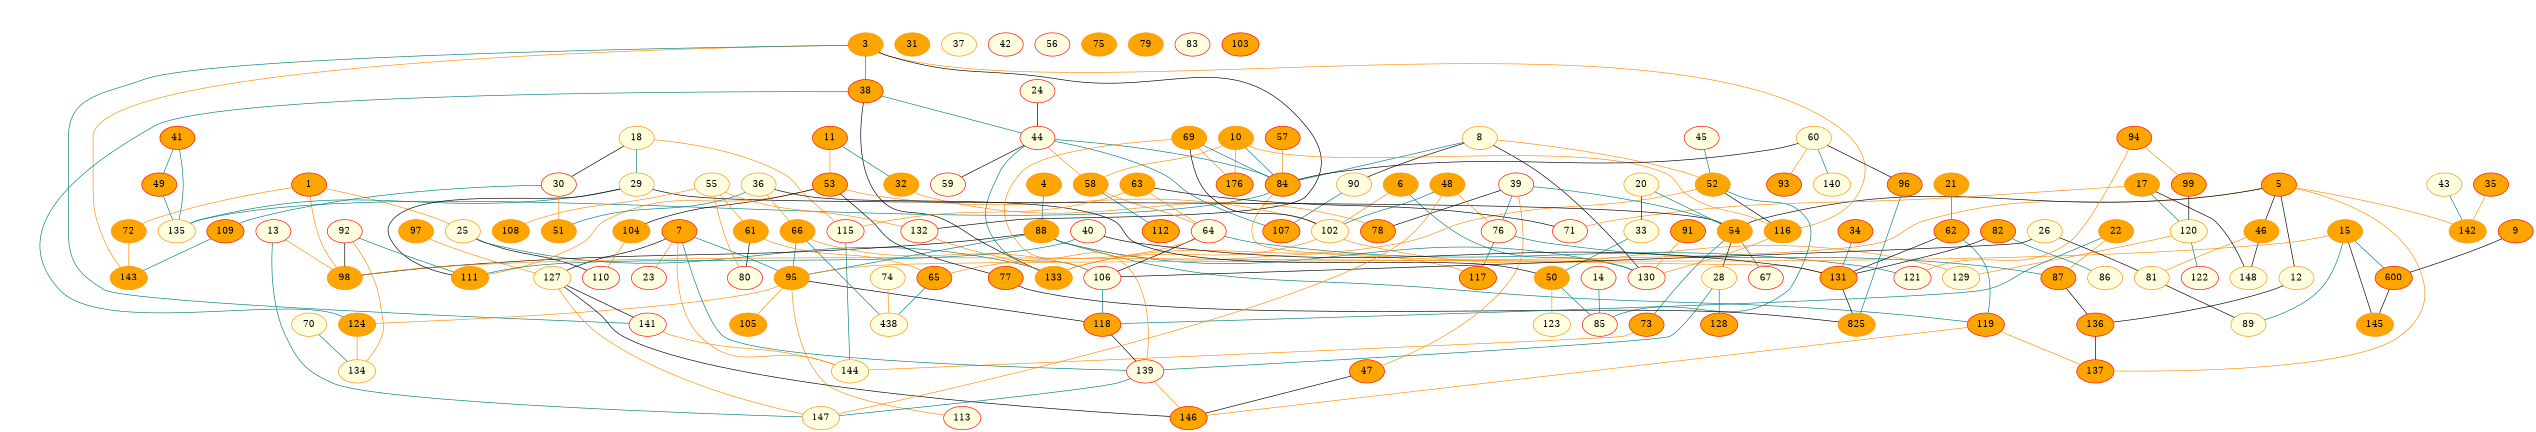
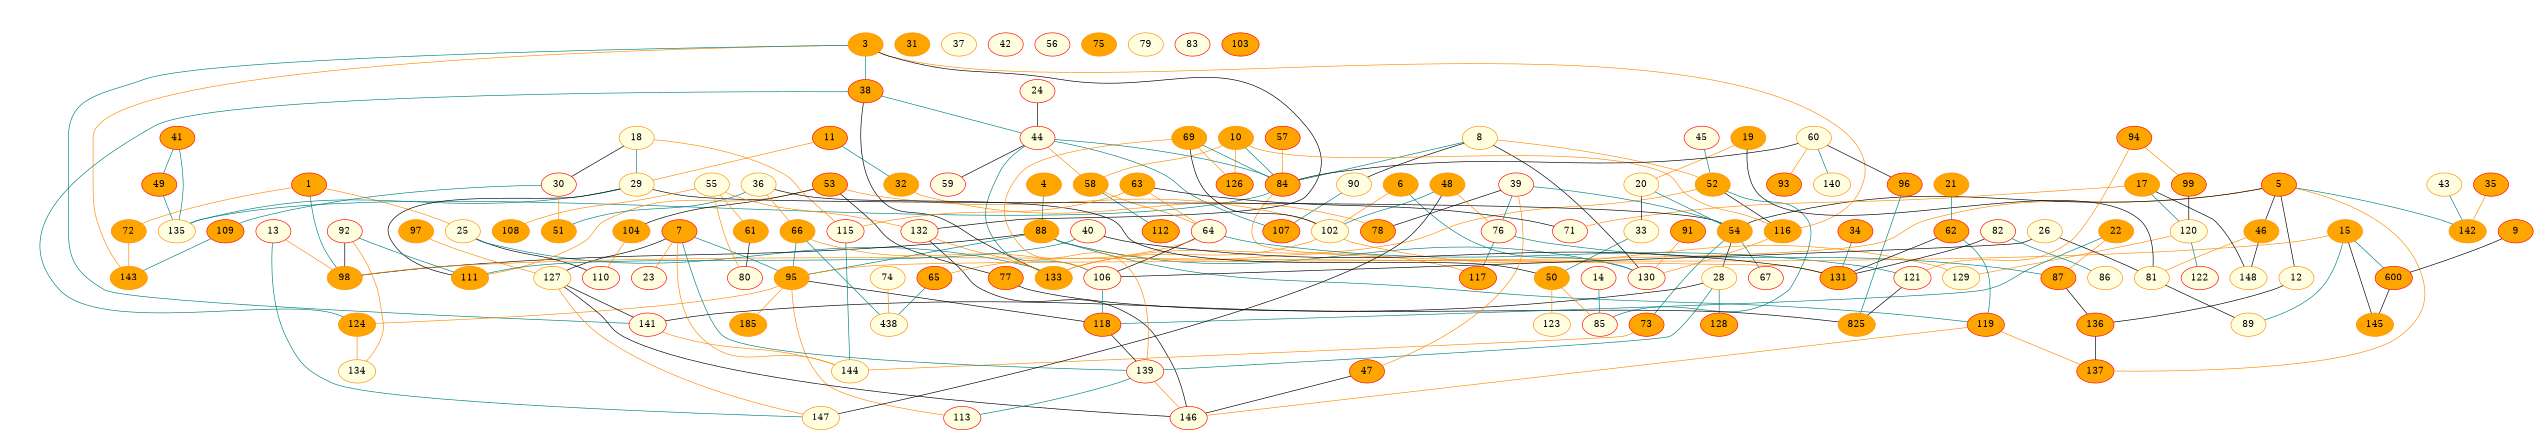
(1146, 44) -> (1146, 44)
none -> (1748, 138)
(830, 161) -> (733, 161)
(1235, 185) -> (1235, 185)
(2375, 203) -> (2375, 203)
(1998, 231) -> (1998, 231)
(318, 234) -> (318, 234)
(843, 255) -> none
none -> (1003, 302)
(1577, 303) -> (1578, 303)
(1848, 303) -> (1885, 301)
none -> (1117, 309)
(309, 325) -> none
(748, 325) -> (748, 325)
(1155, 336) -> (1171, 331)
(993, 399) -> (1056, 399)
(1189, 418) -> (1189, 418)
